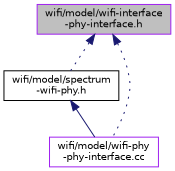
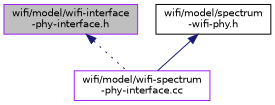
(80, 57) -> none
(104, 152) -> (142, 86)
